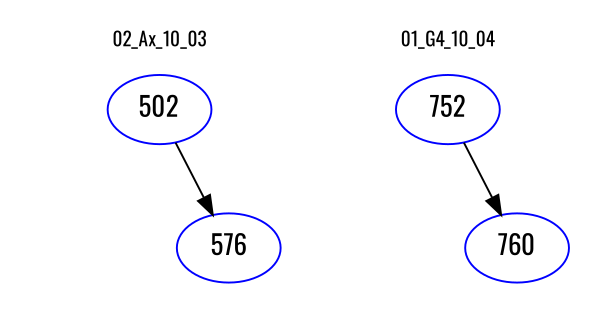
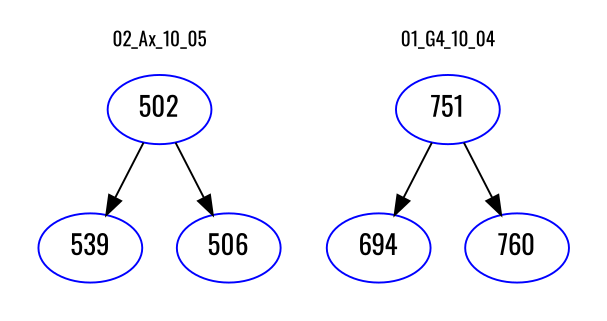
(160, 41) -> (160, 41)
(448, 110) -> (448, 110)
none -> (90, 248)
(229, 248) -> (229, 248)
none -> (379, 248)
